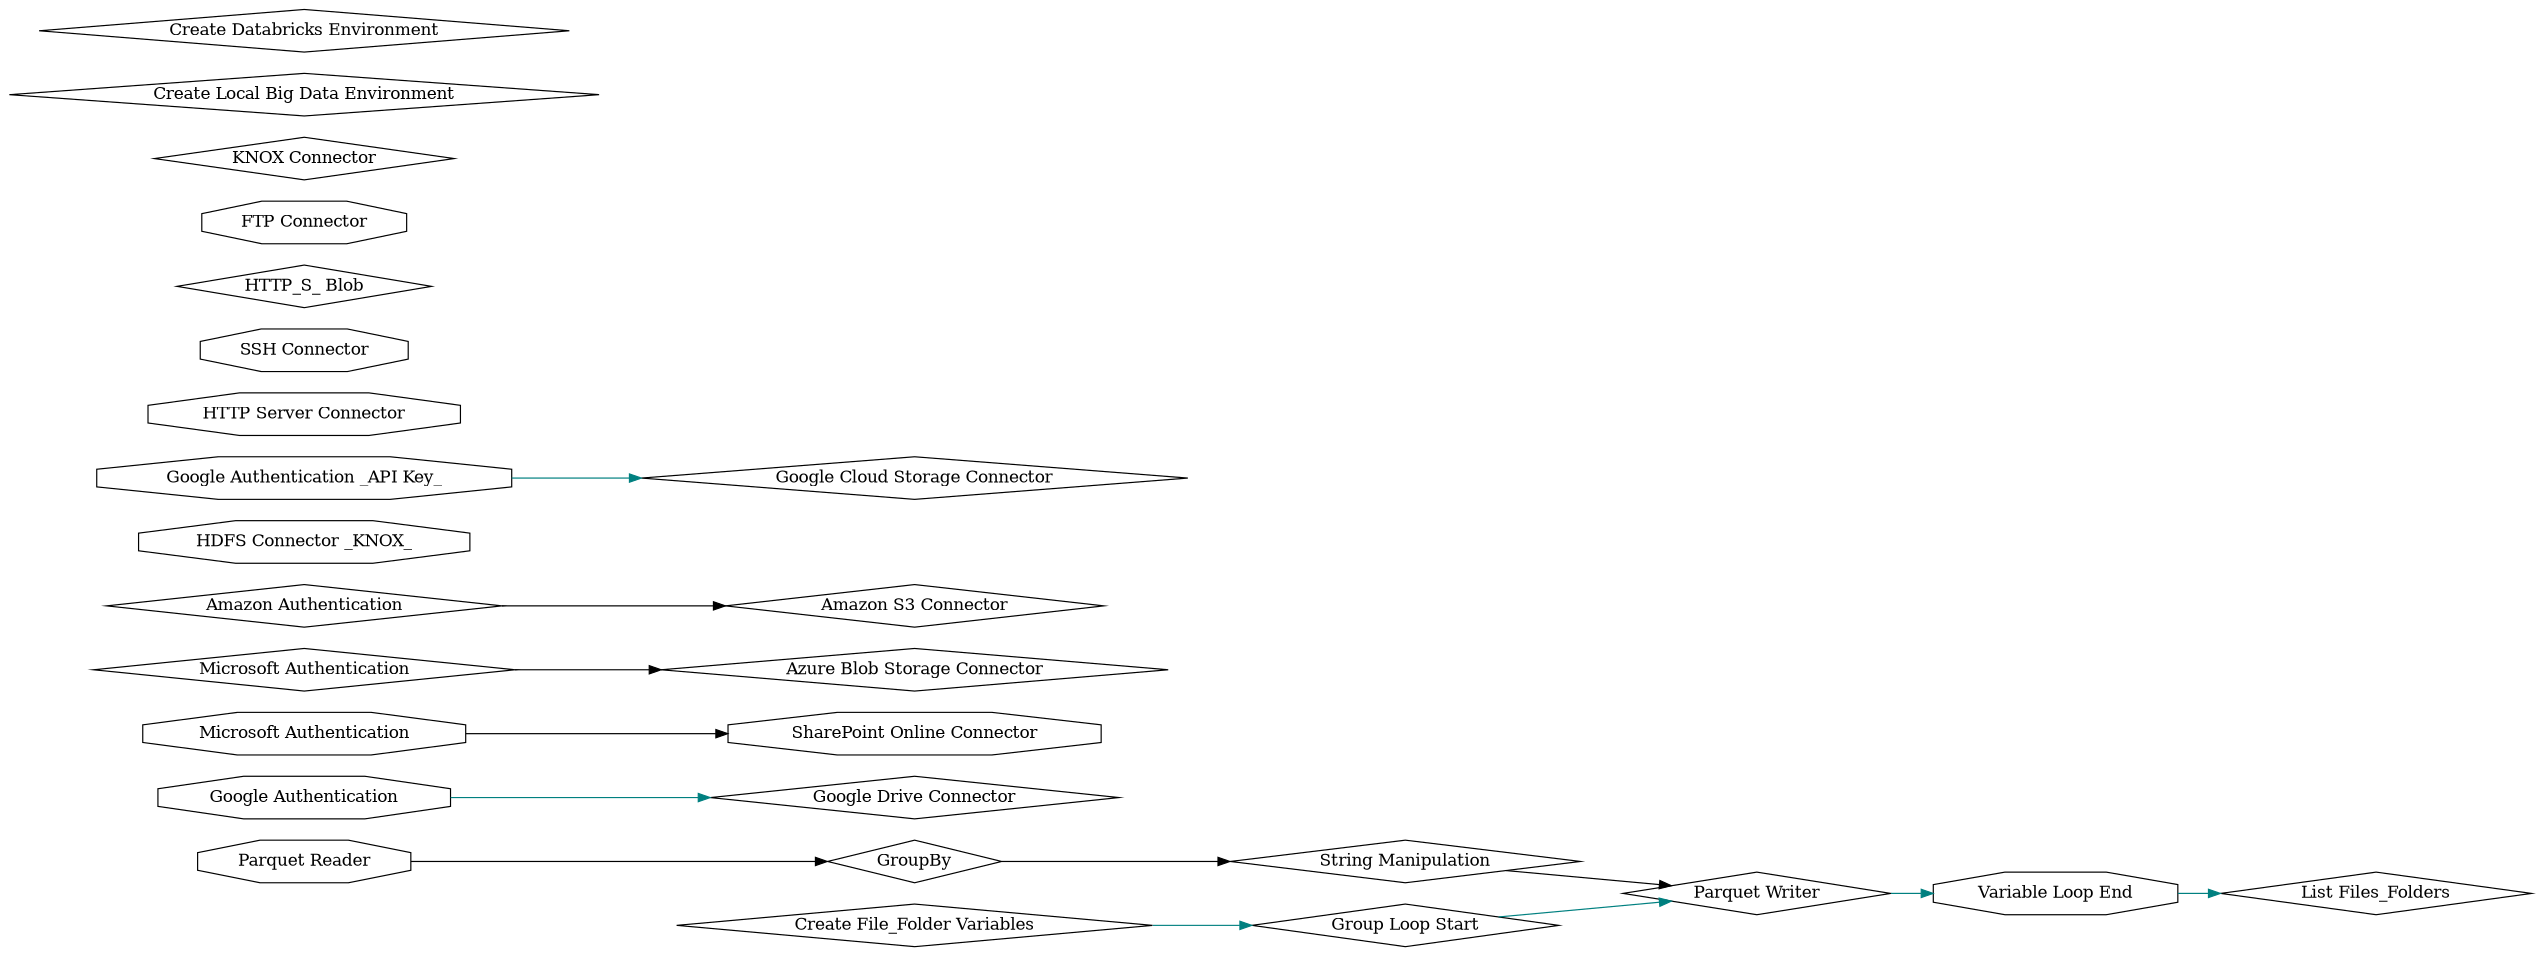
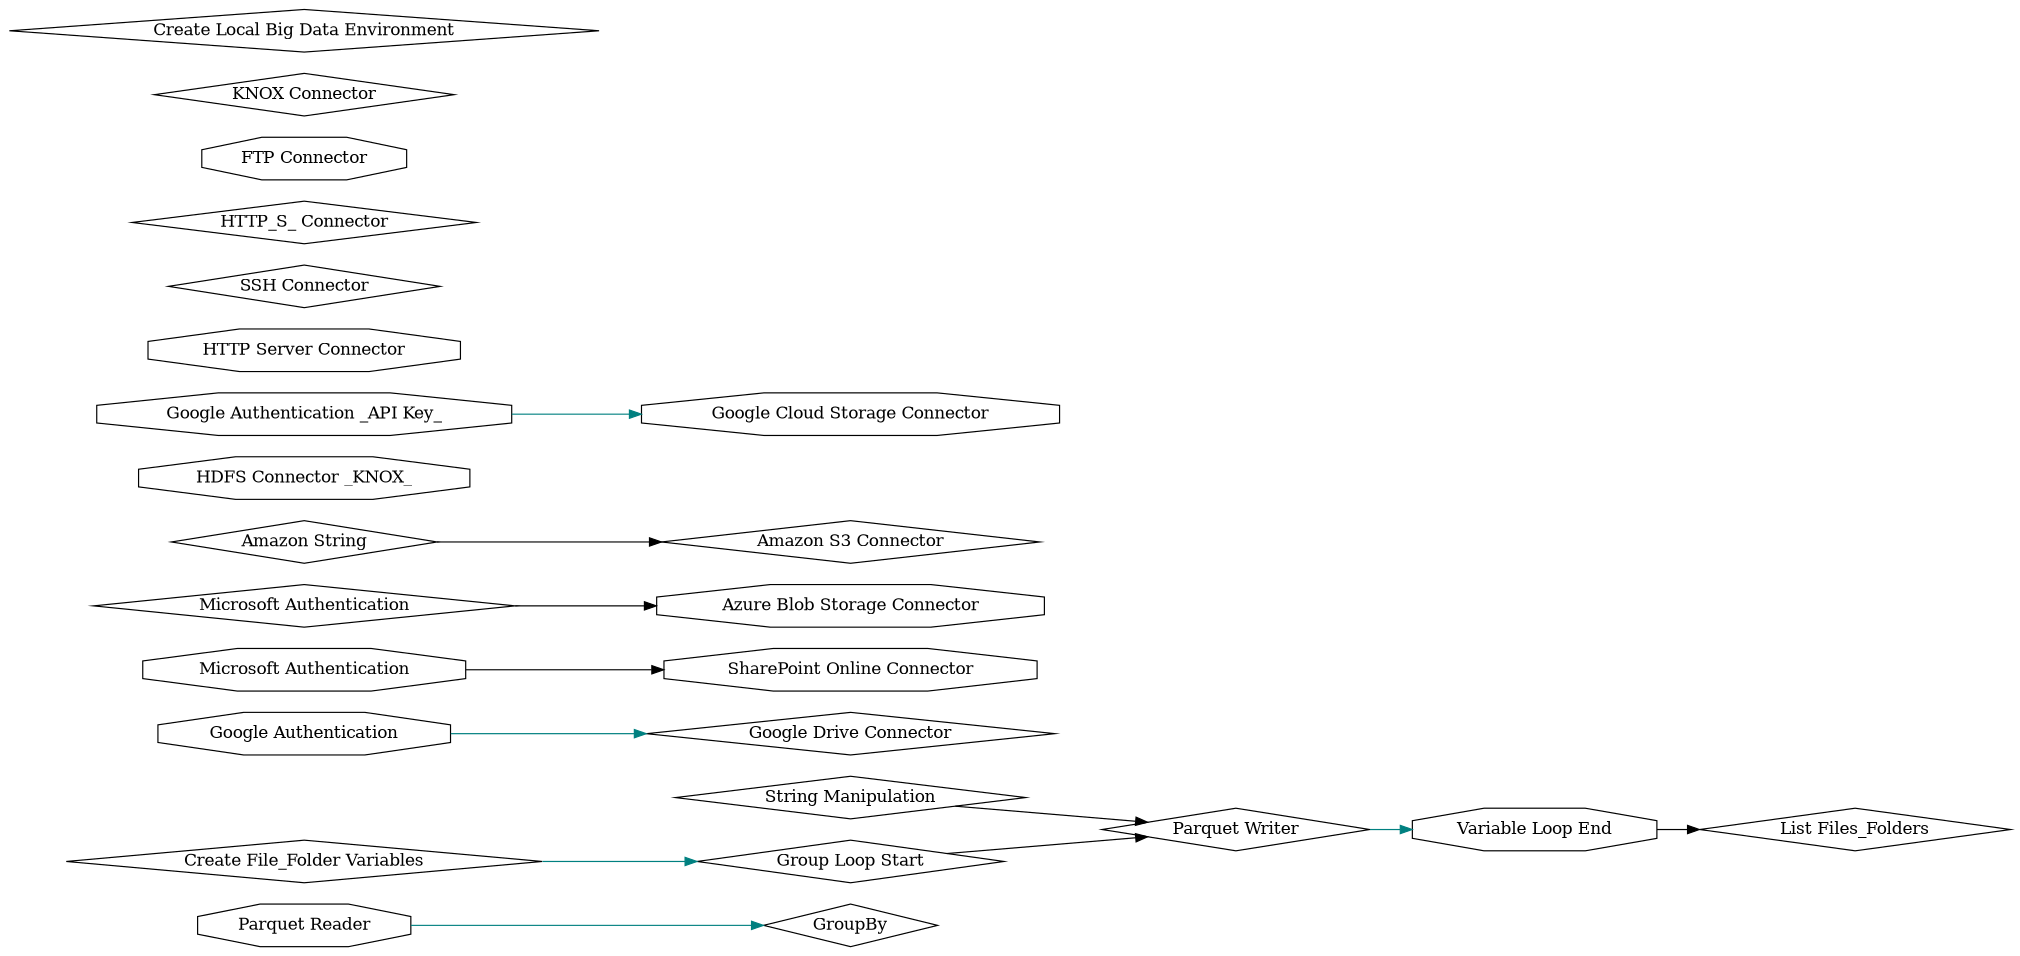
(304, 31) -> none
(304, 286) -> (304, 222)
(304, 350) -> (304, 286)
(915, 478) -> (851, 414)
(304, 606) -> (304, 542)
(915, 670) -> (851, 606)
(613, 861) -> (581, 925)
(1110, 861) -> none
(2193, 893) -> (1672, 830)
(1579, 910) -> (1041, 846)
